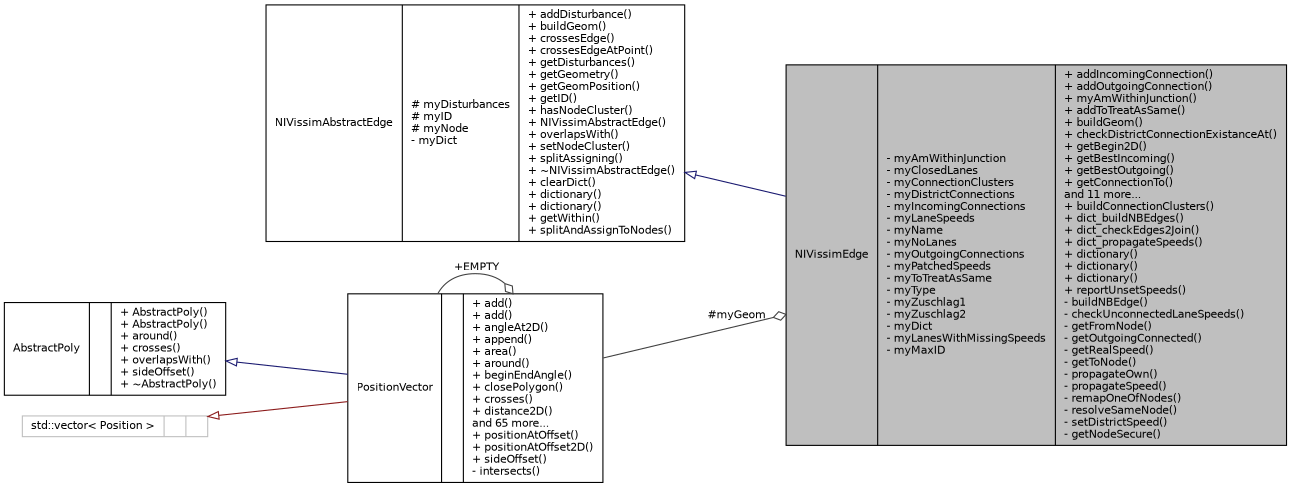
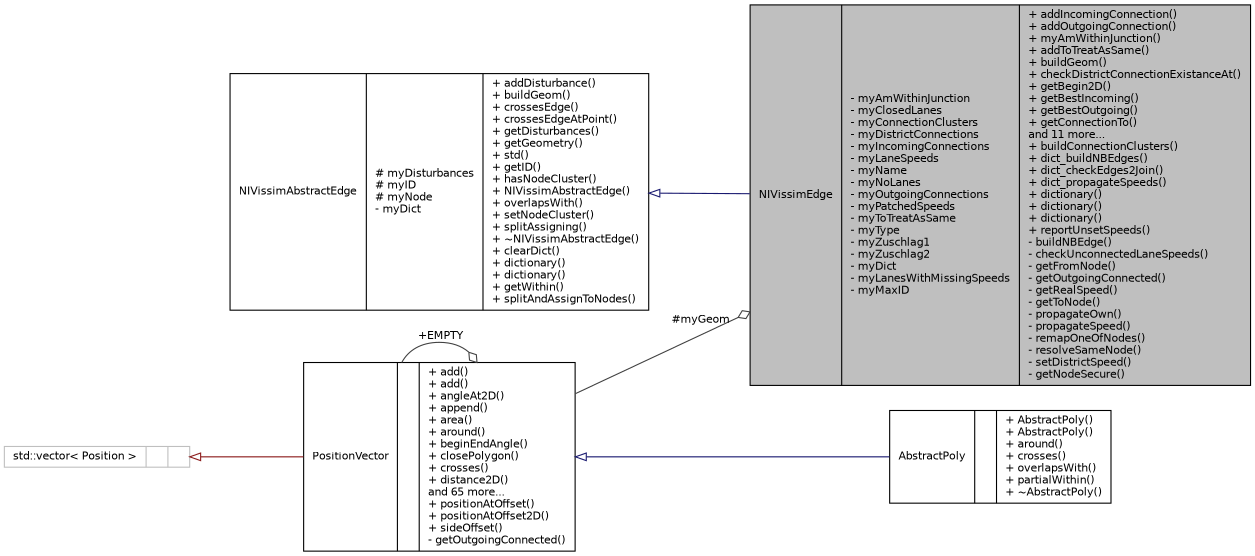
(584, 87) -> (510, 155)
(292, 368) -> (738, 457)
(158, 372) -> (1050, 480)
(506, 472) -> (497, 540)
